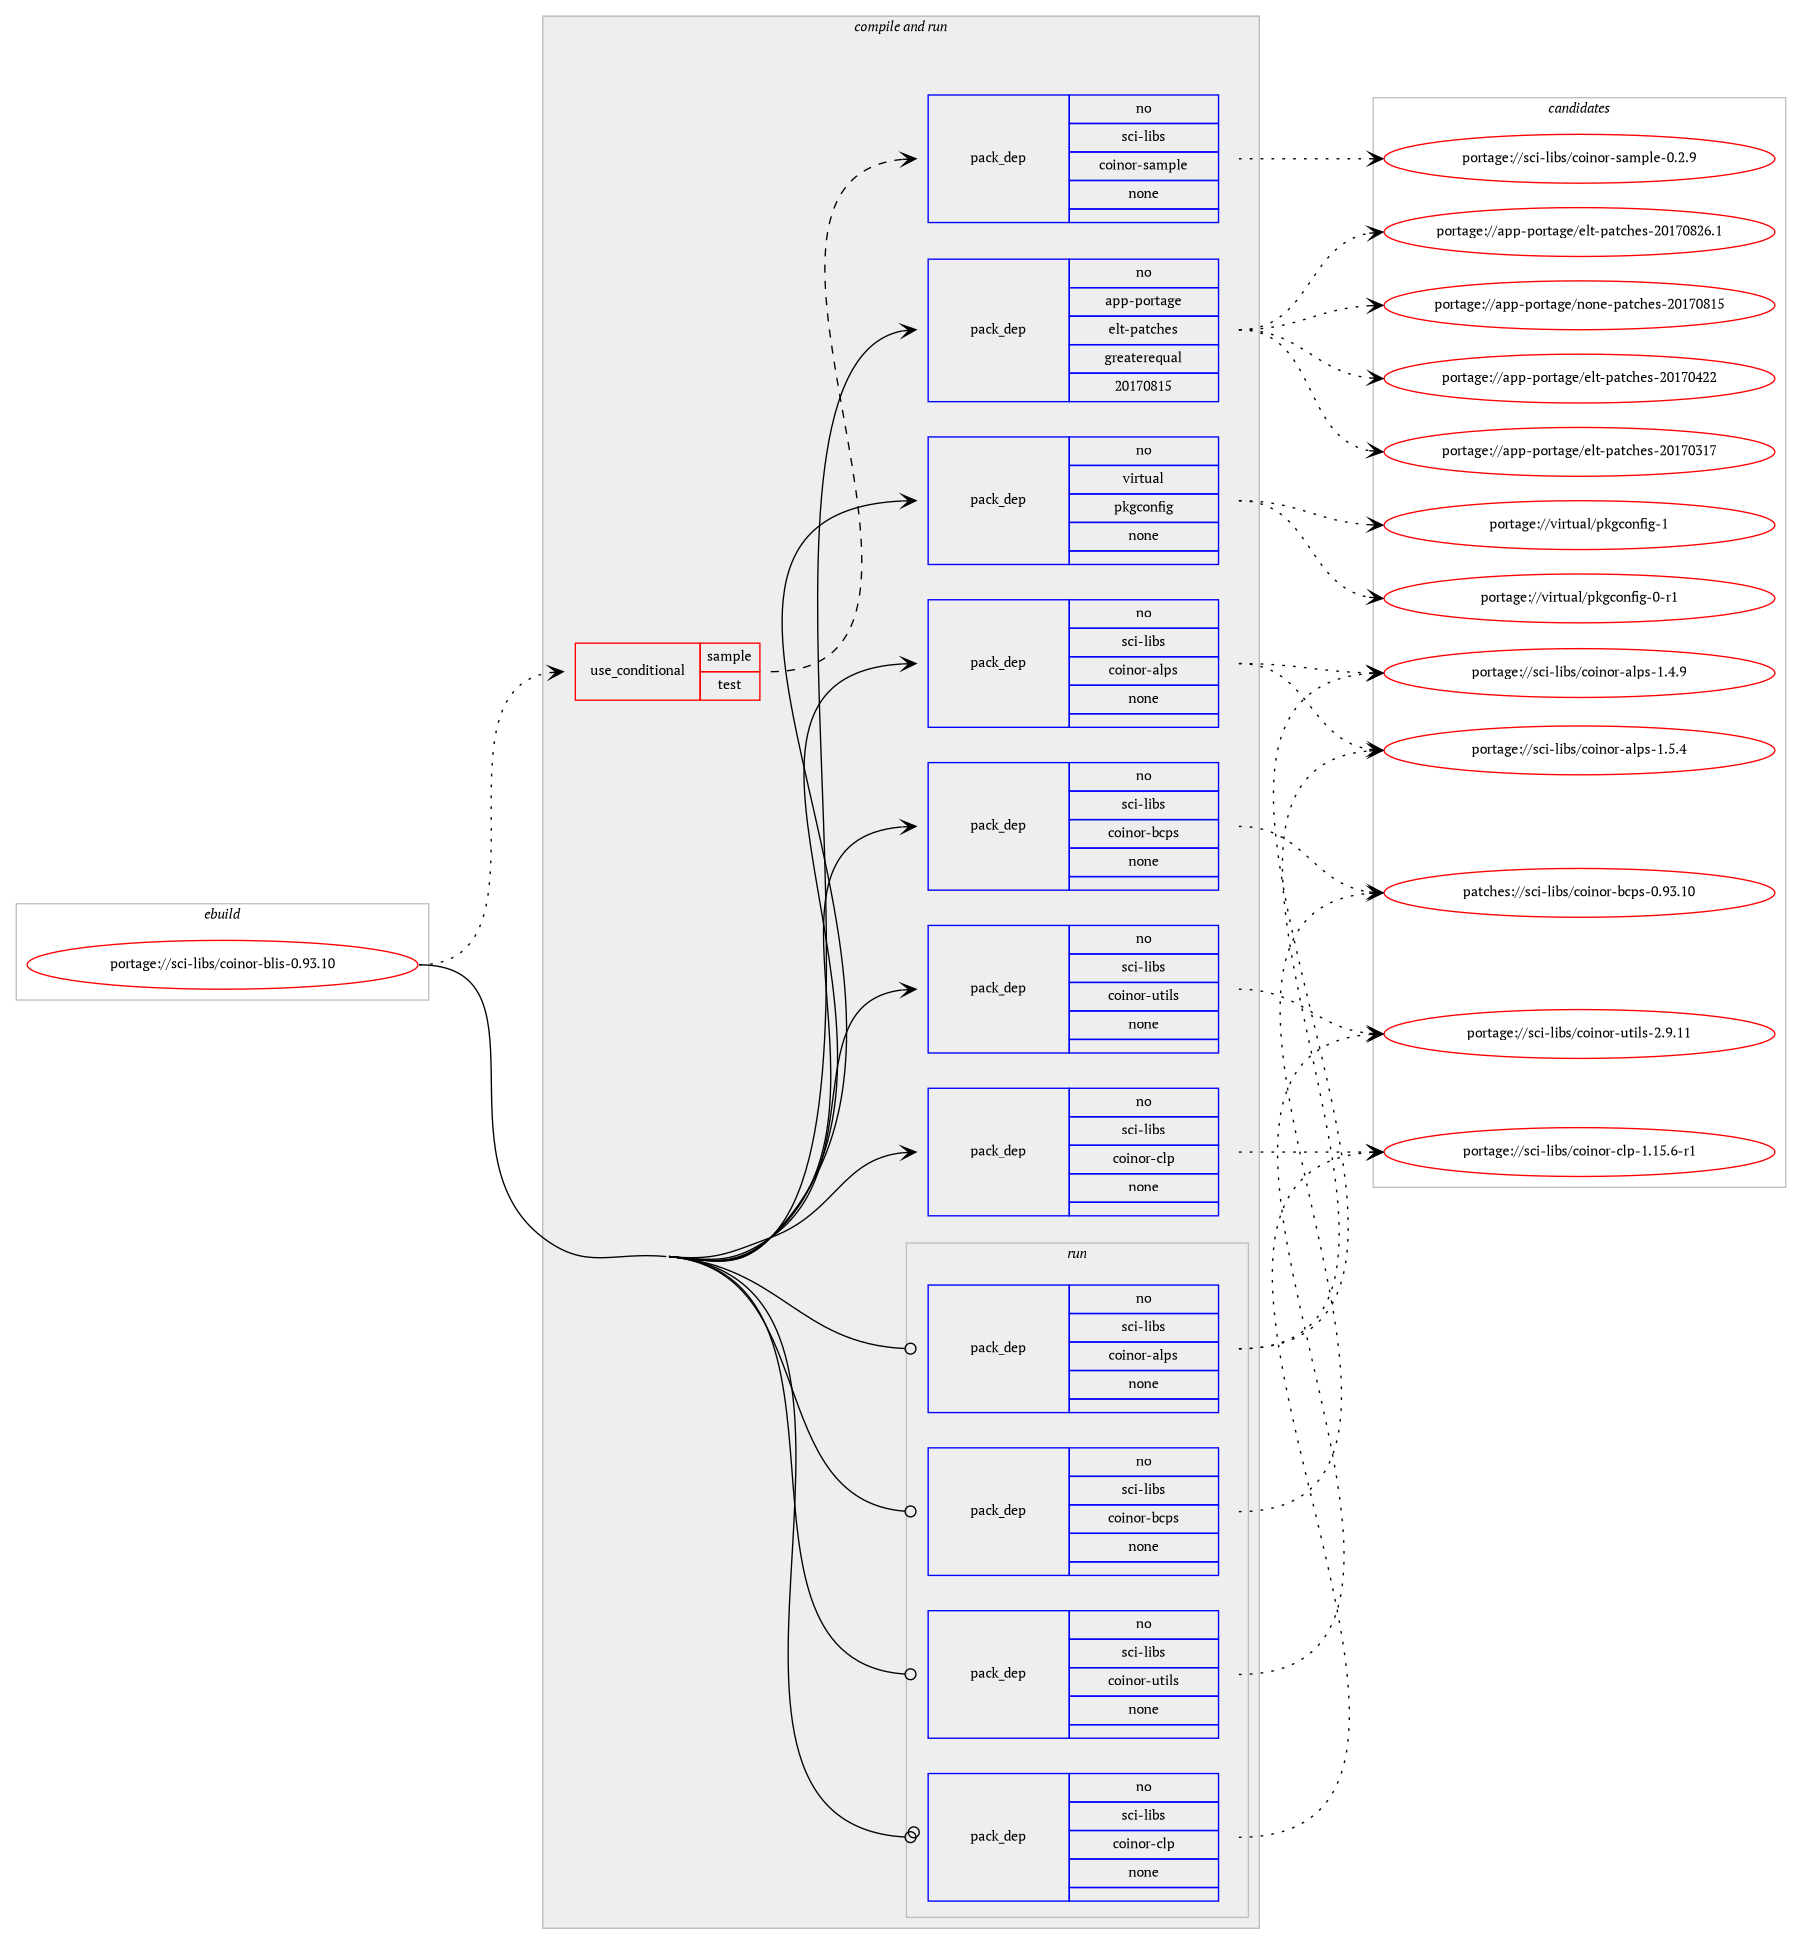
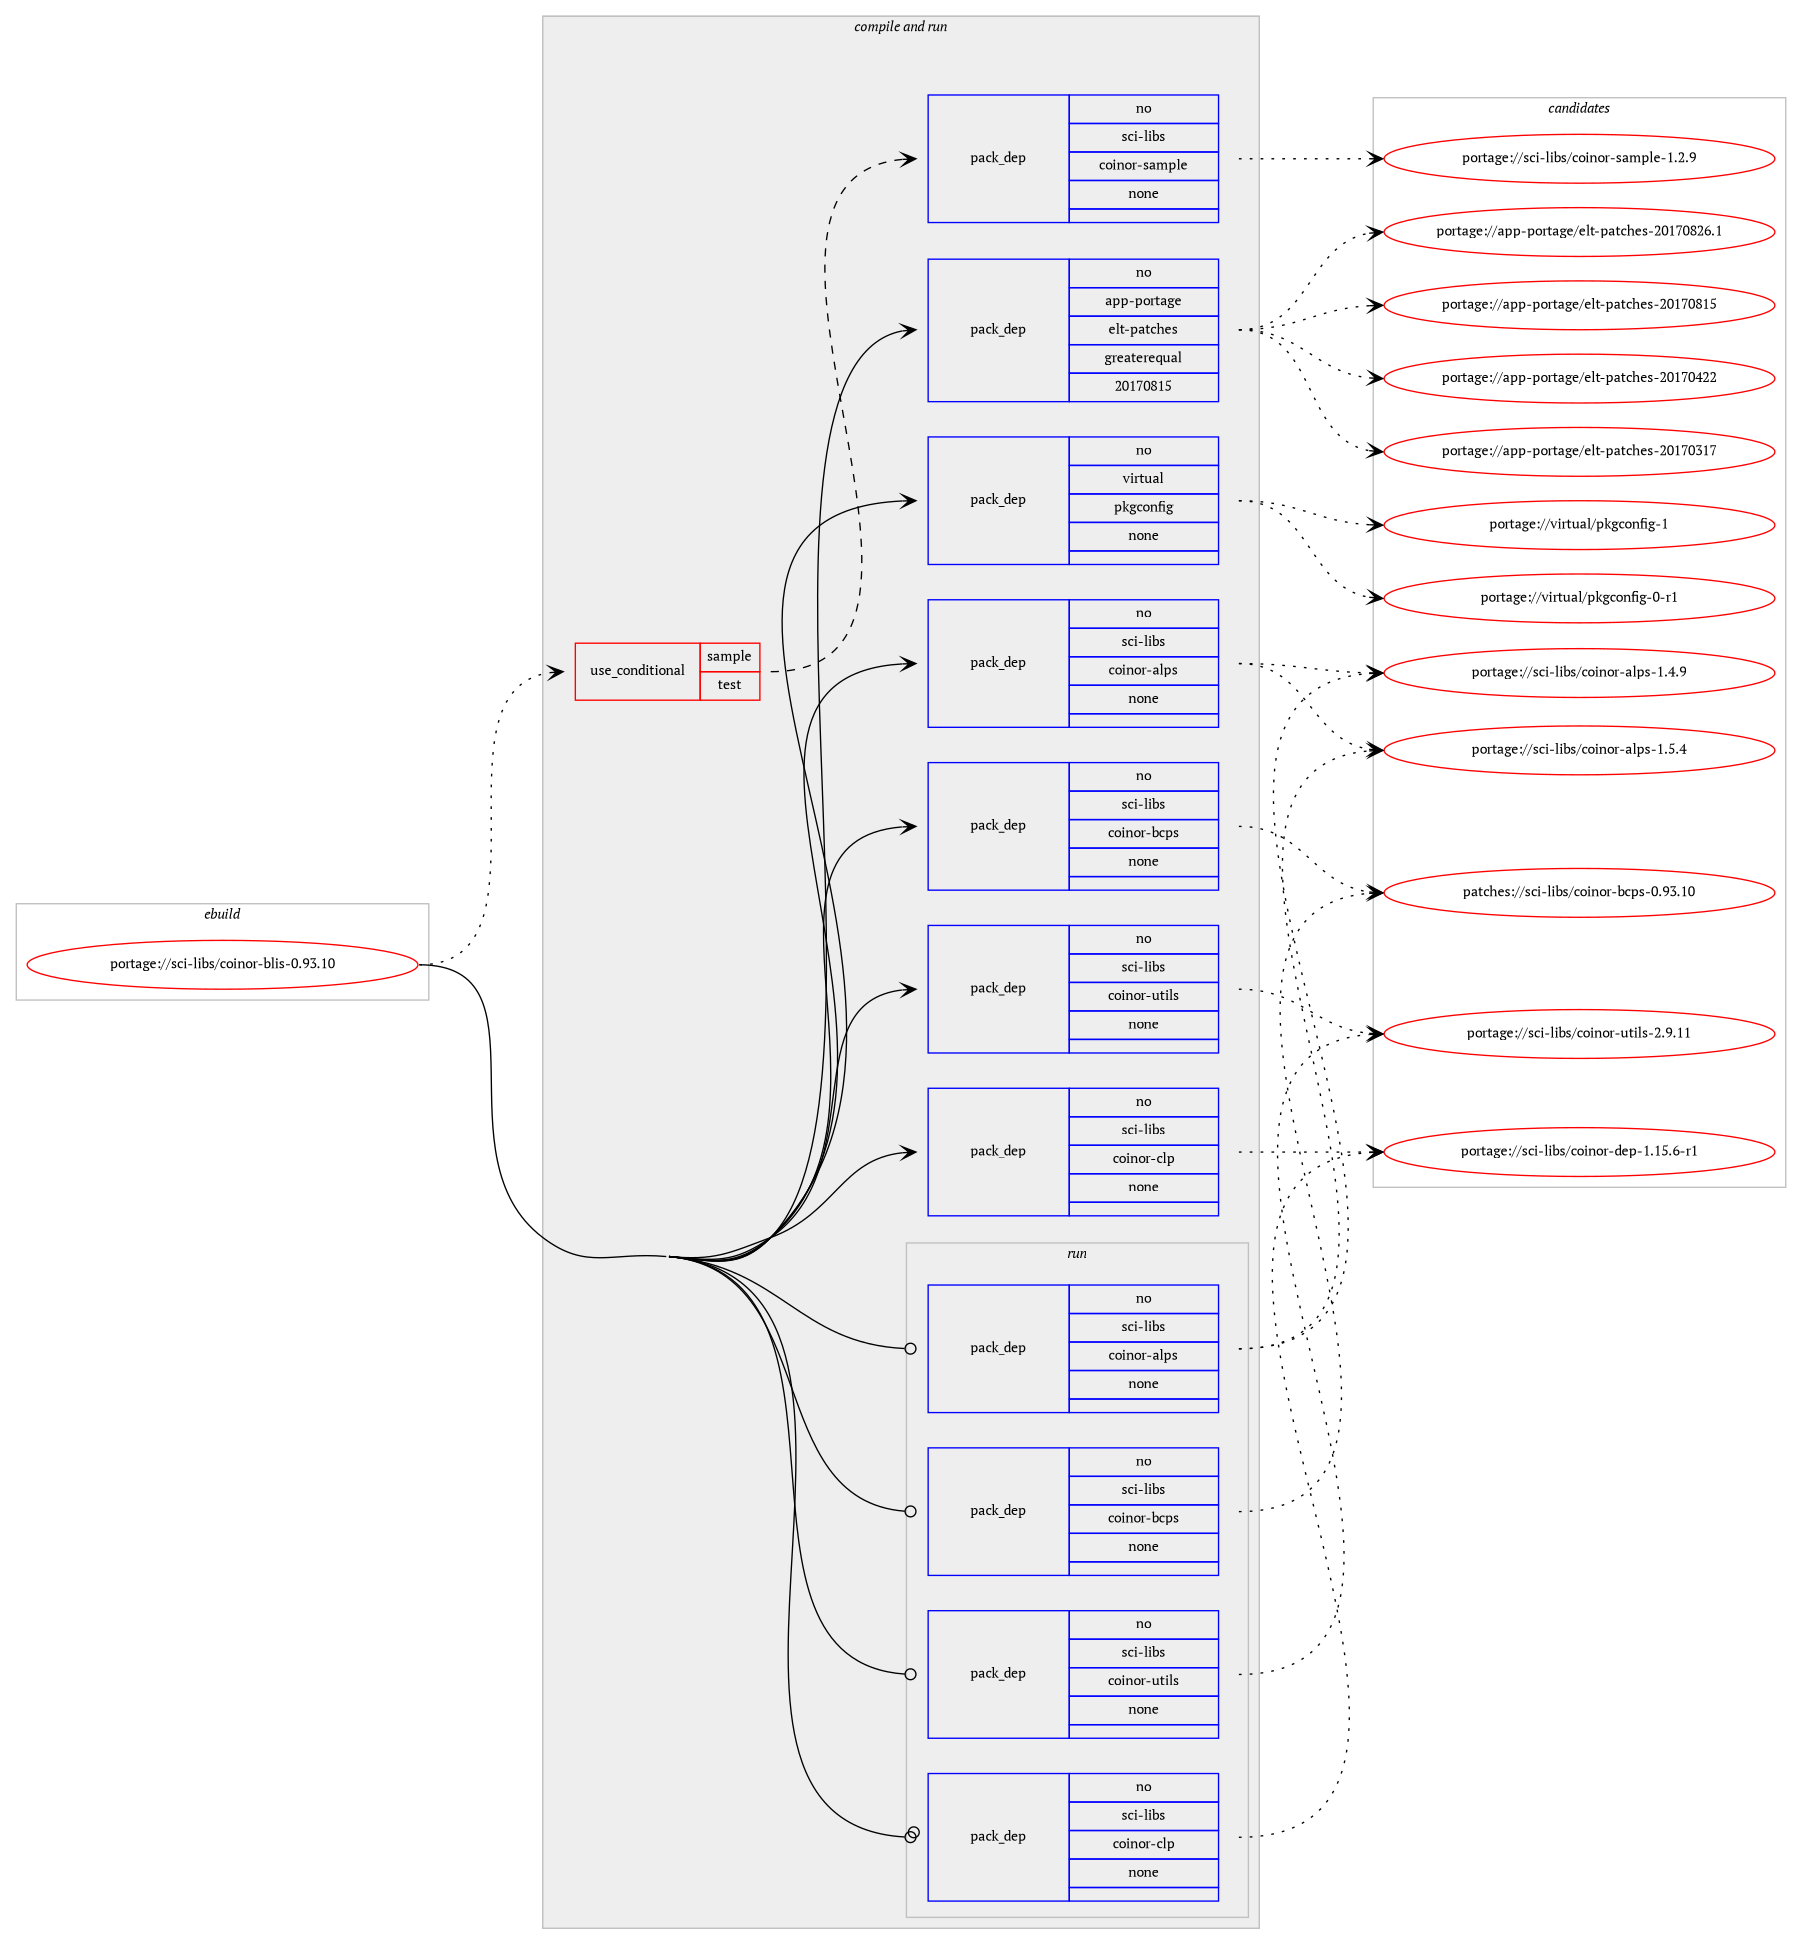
(1579, 159) -> (1579, 159)
(1579, 305) -> (1579, 305)
(1579, 1152) -> (1579, 1152)
